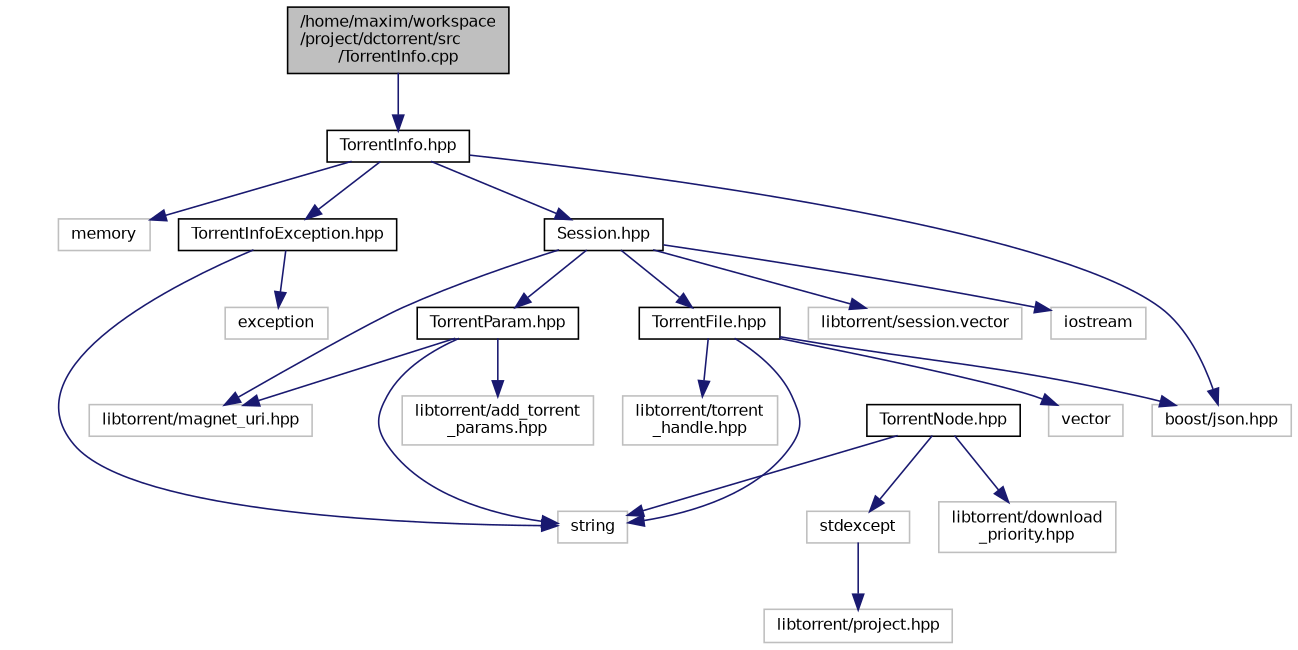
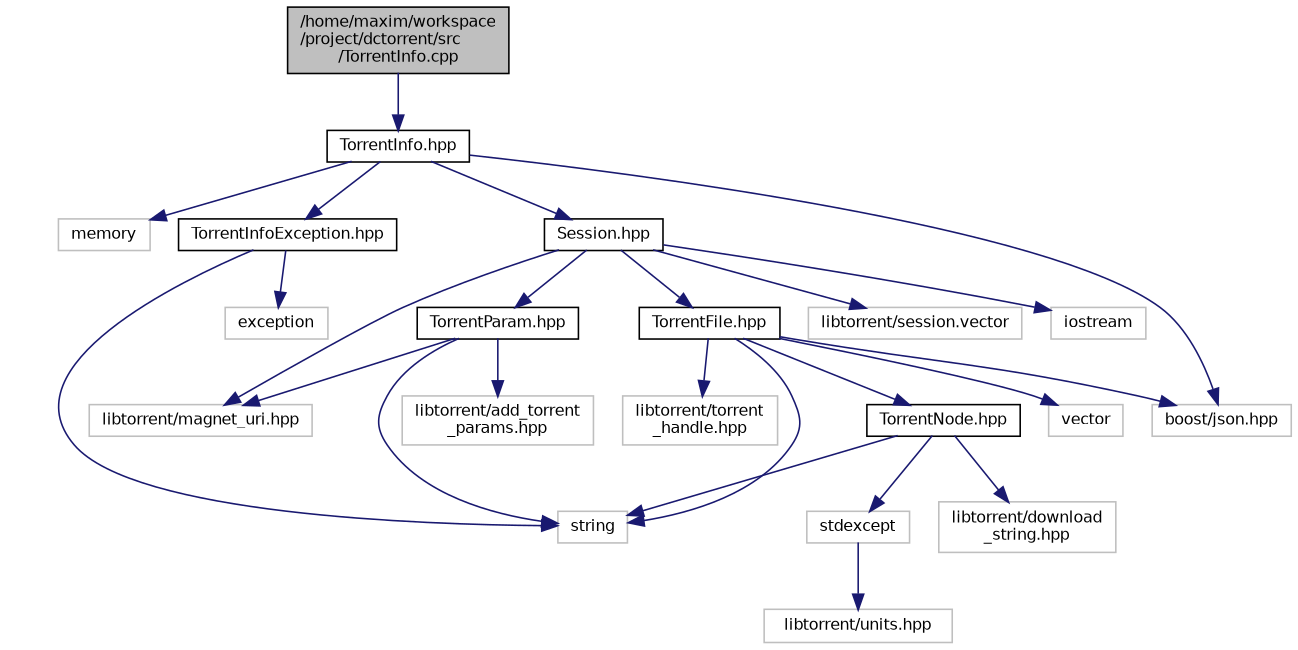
none -> (819, 369)
(1027, 527) -> (1027, 527)
(858, 626) -> (858, 626)
